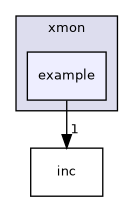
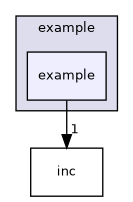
(67, 29) -> (67, 29)
